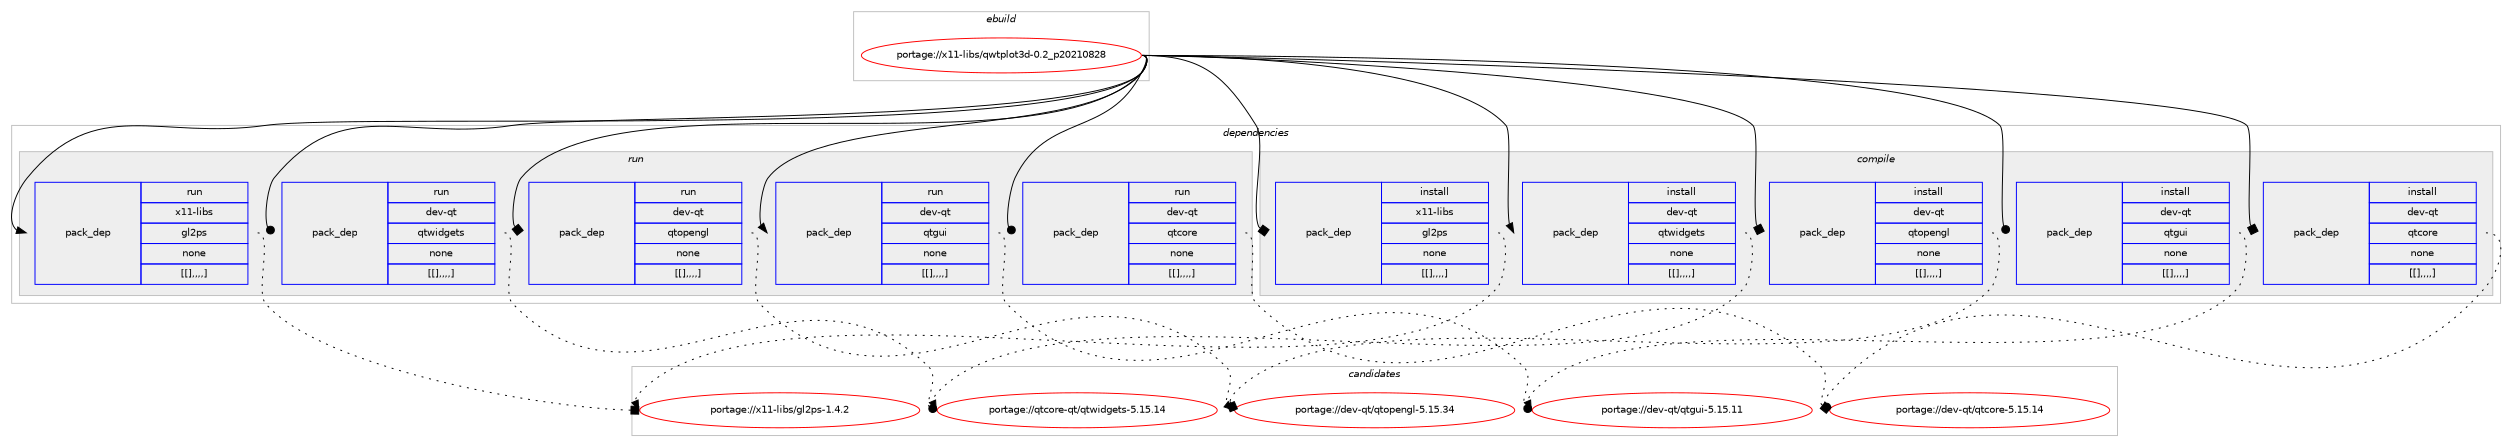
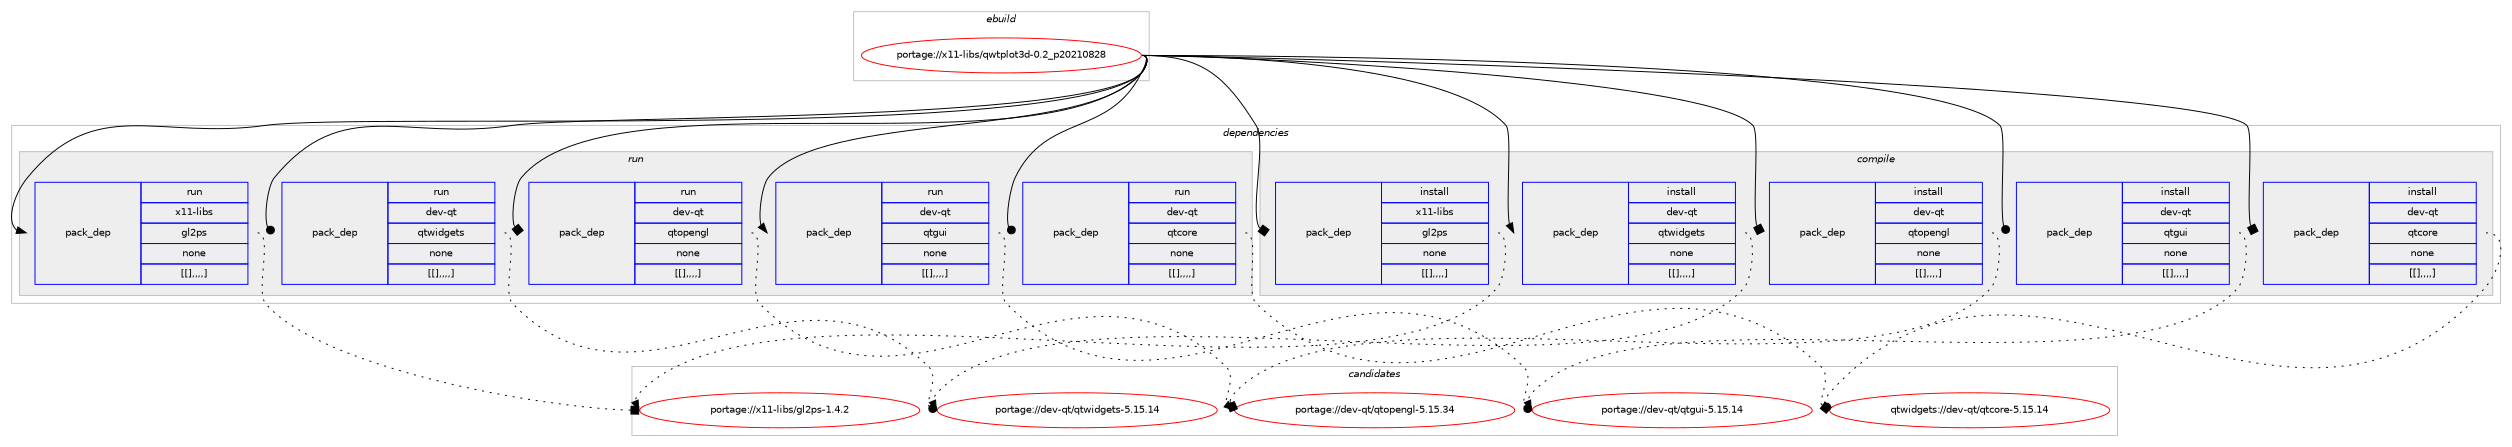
(1077, 410) -> (1077, 410)
(1672, 410) -> (1672, 410)
(1970, 410) -> (1970, 410)
